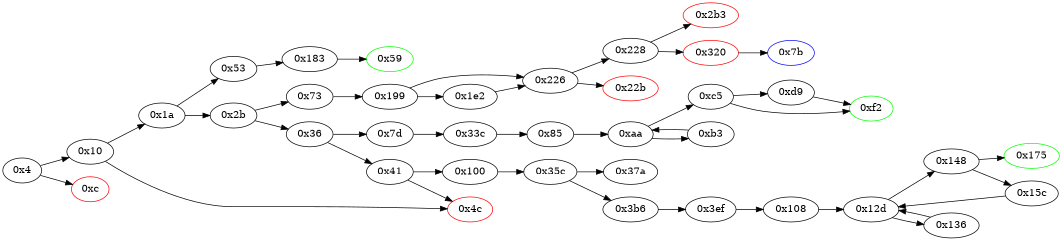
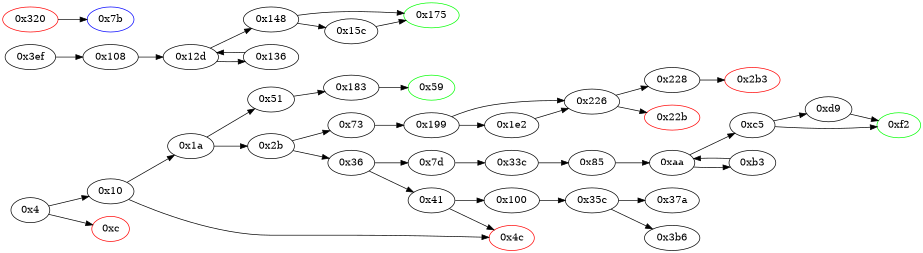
(667, 52) -> none
(234, 69) -> (271, 100)
(956, 201) -> (388, 24)
(668, 209) -> none
